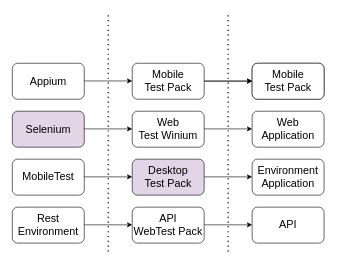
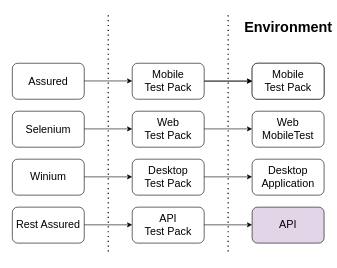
none -> (288, 27)
(48, 81) -> (48, 81)
(48, 129) -> (48, 129)
(168, 129) -> (168, 129)
(288, 129) -> (288, 129)
(48, 177) -> (48, 177)
(168, 177) -> (168, 177)
(288, 177) -> (288, 177)
(48, 225) -> (48, 225)
(168, 225) -> (168, 225)
(288, 225) -> (288, 225)
